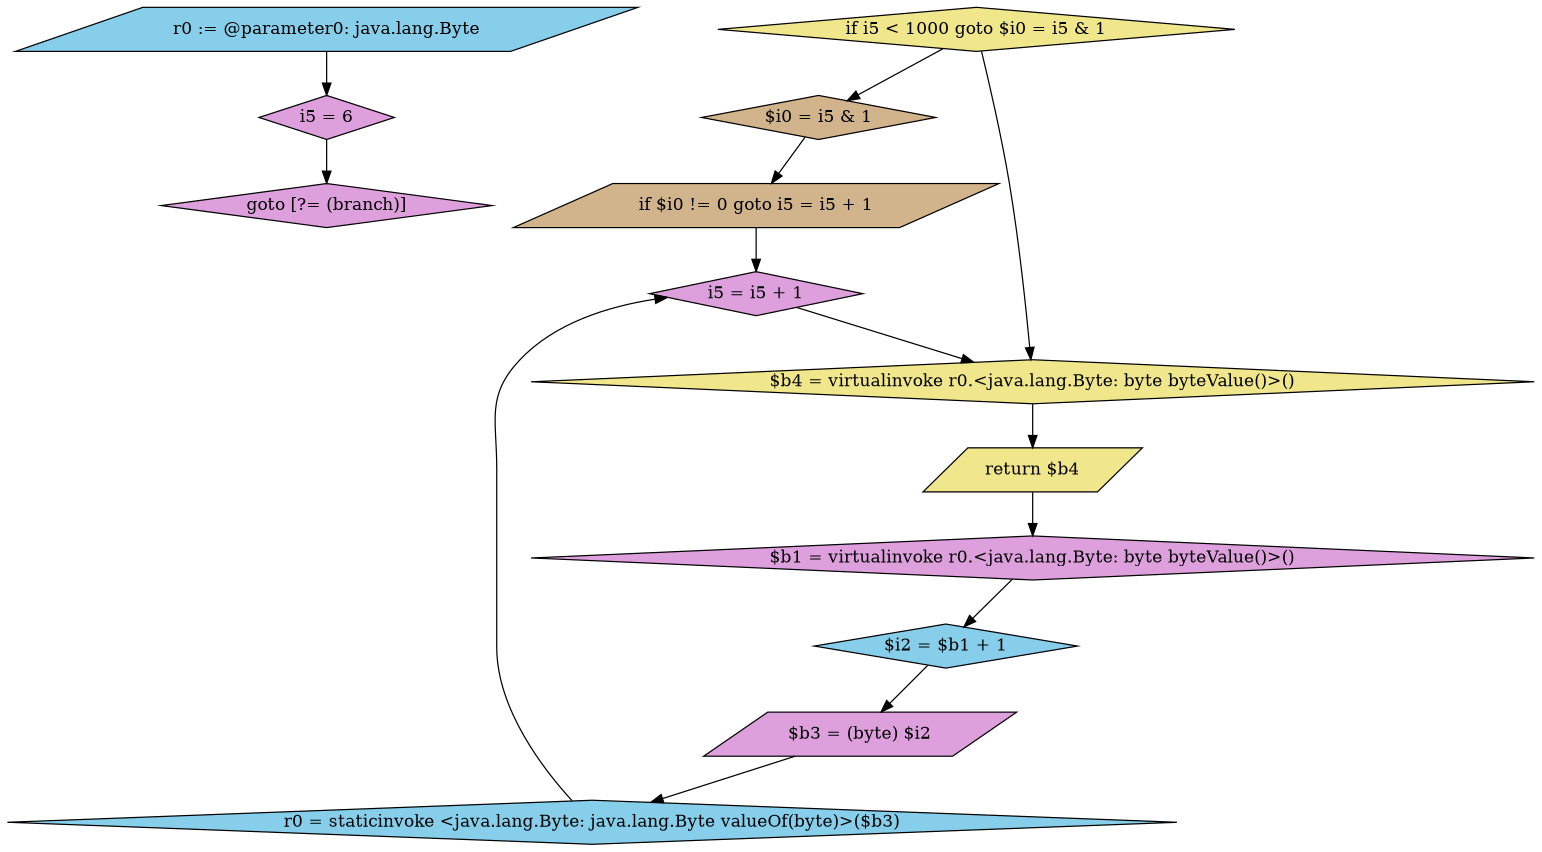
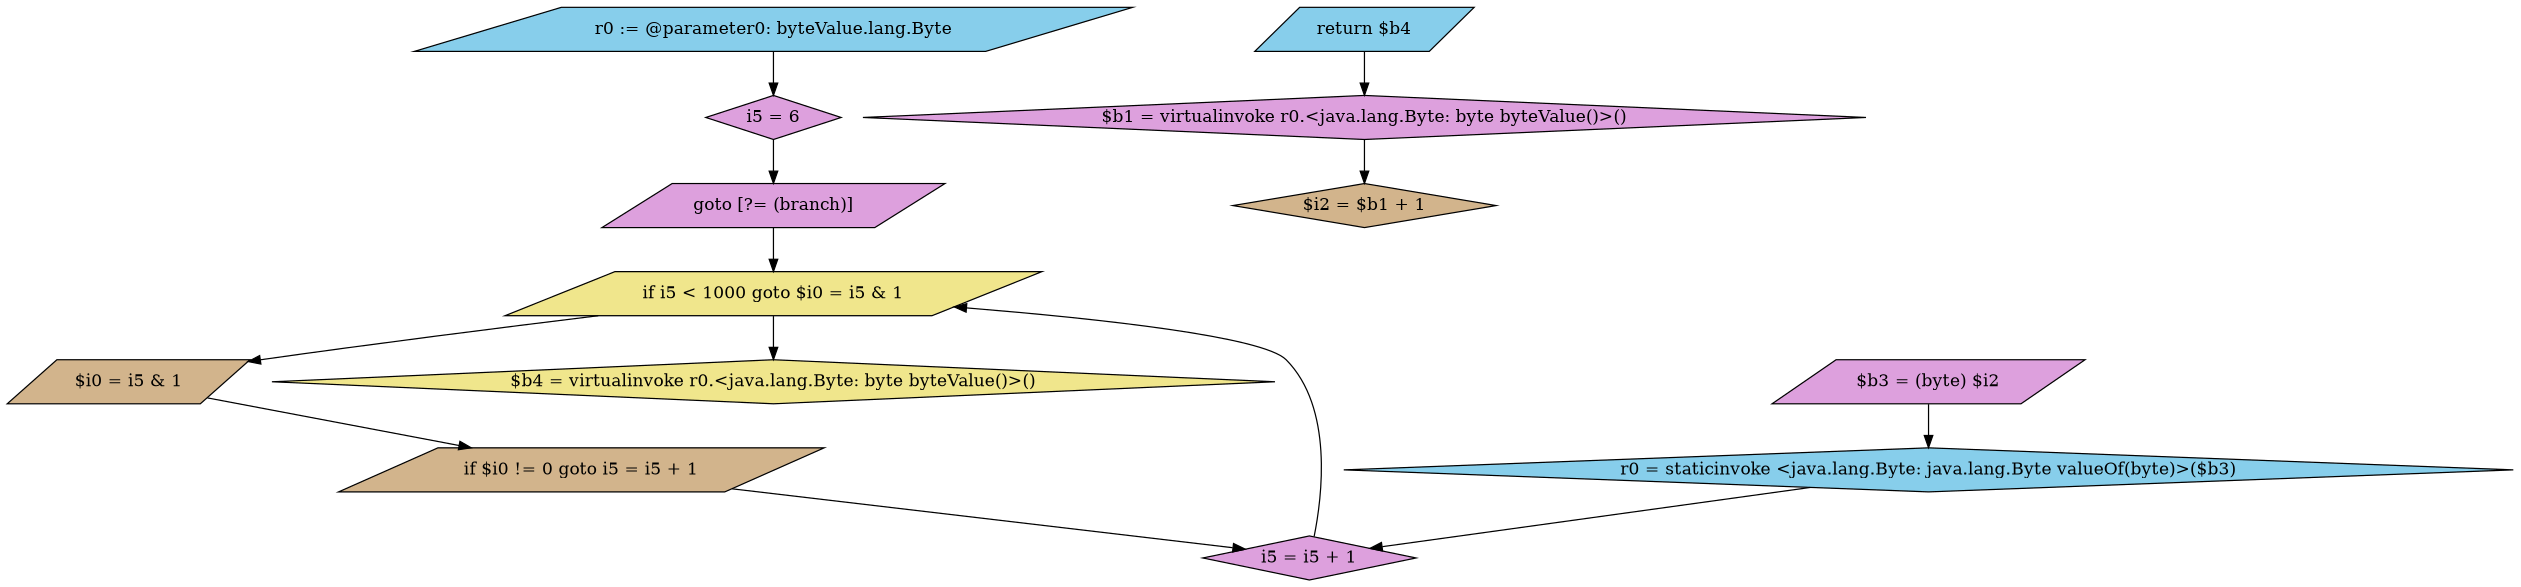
(327, 29) -> (773, 29)
(976, 29) -> (773, 294)
(819, 117) -> (129, 382)
(327, 206) -> (773, 206)
none -> (773, 244)
(879, 333) -> (1220, 338)
(1033, 420) -> none
(1033, 470) -> (1364, 29)
(946, 646) -> (1364, 206)
(909, 684) -> none
